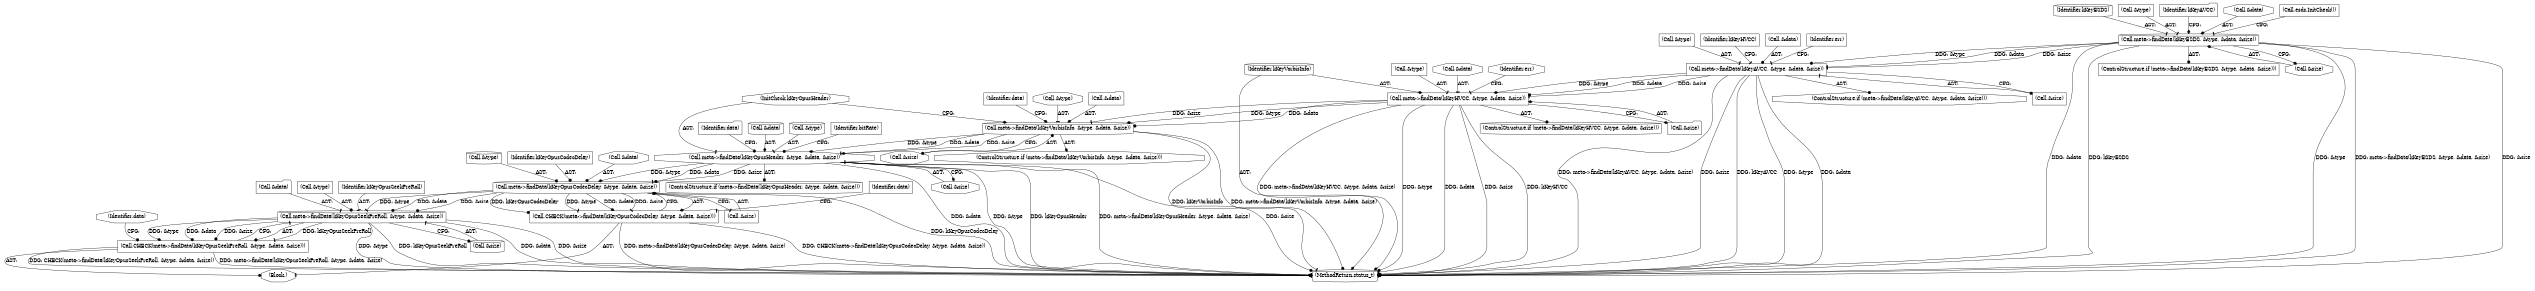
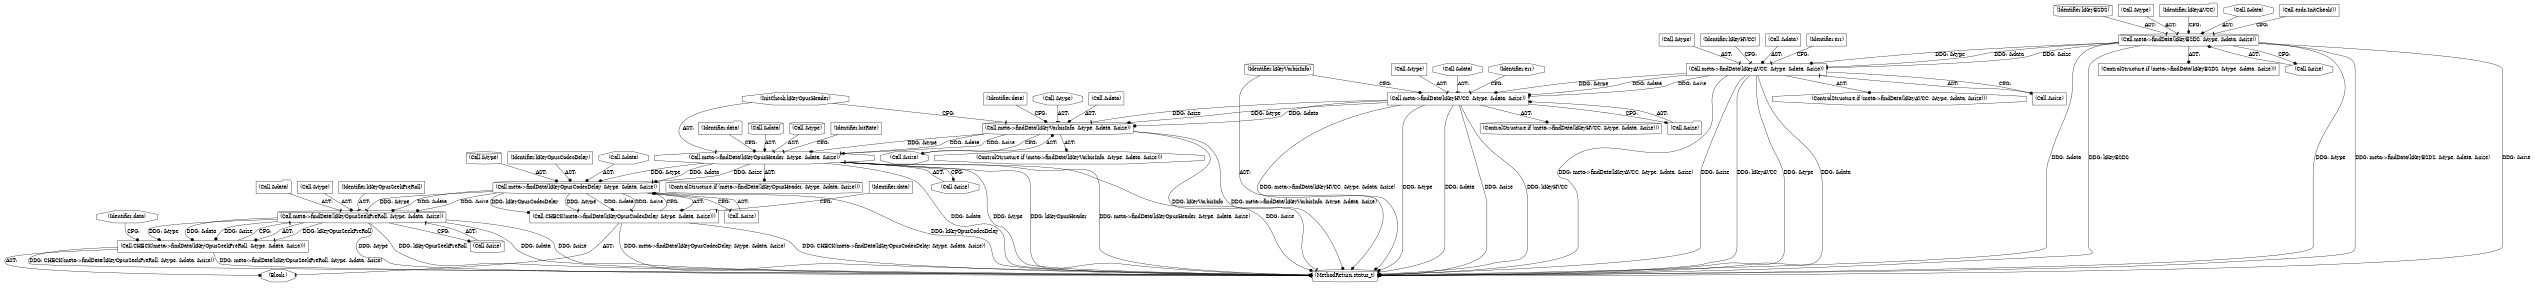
(1386, 84) -> (1386, 84)
(918, 113) -> (918, 113)
(811, 143) -> (811, 143)
